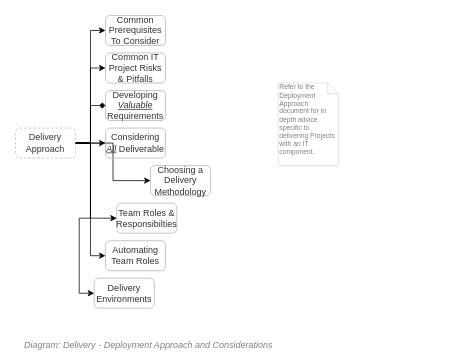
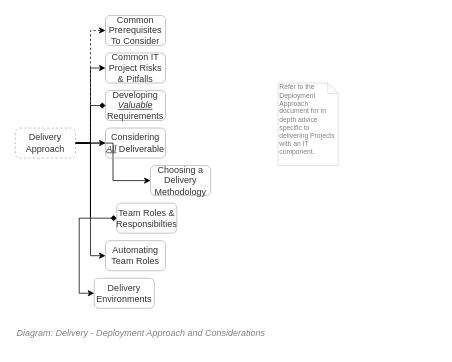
(90, 43) -> (90, 43)
(110, 218) -> (109, 218)
(218, 342) -> (210, 330)
